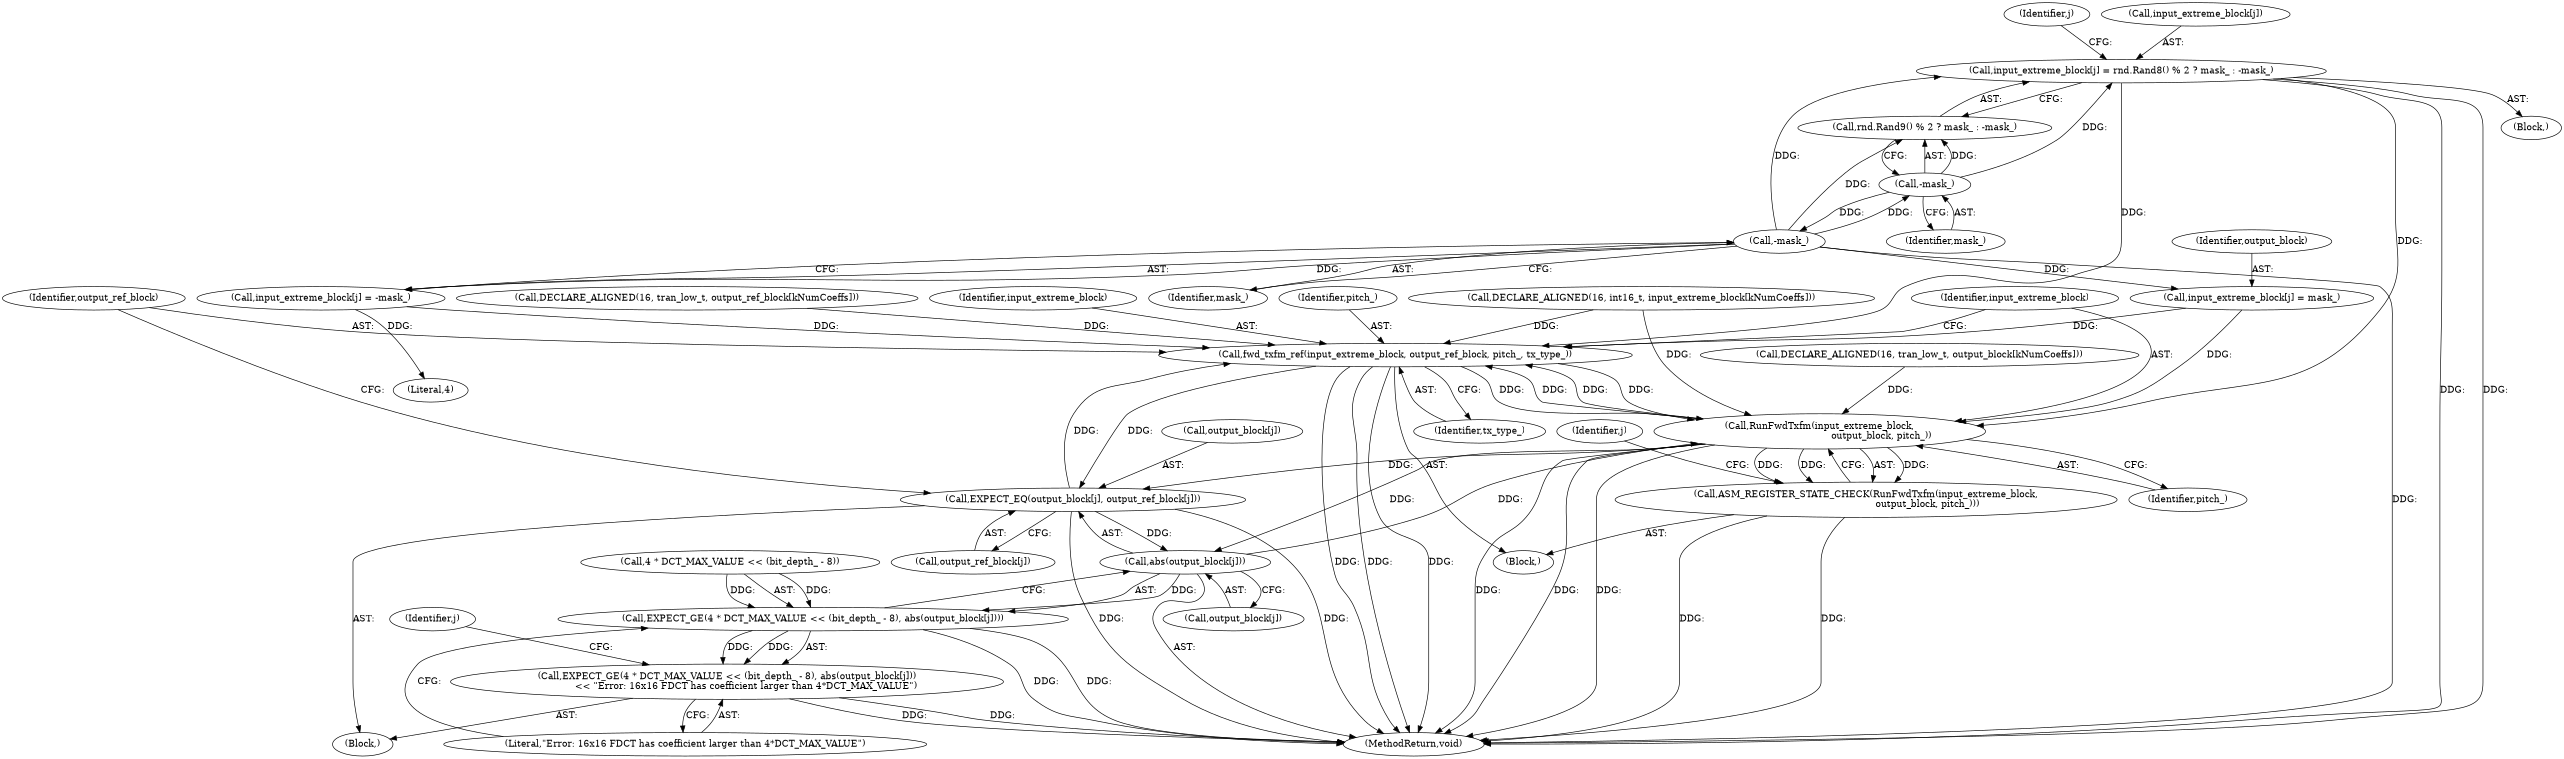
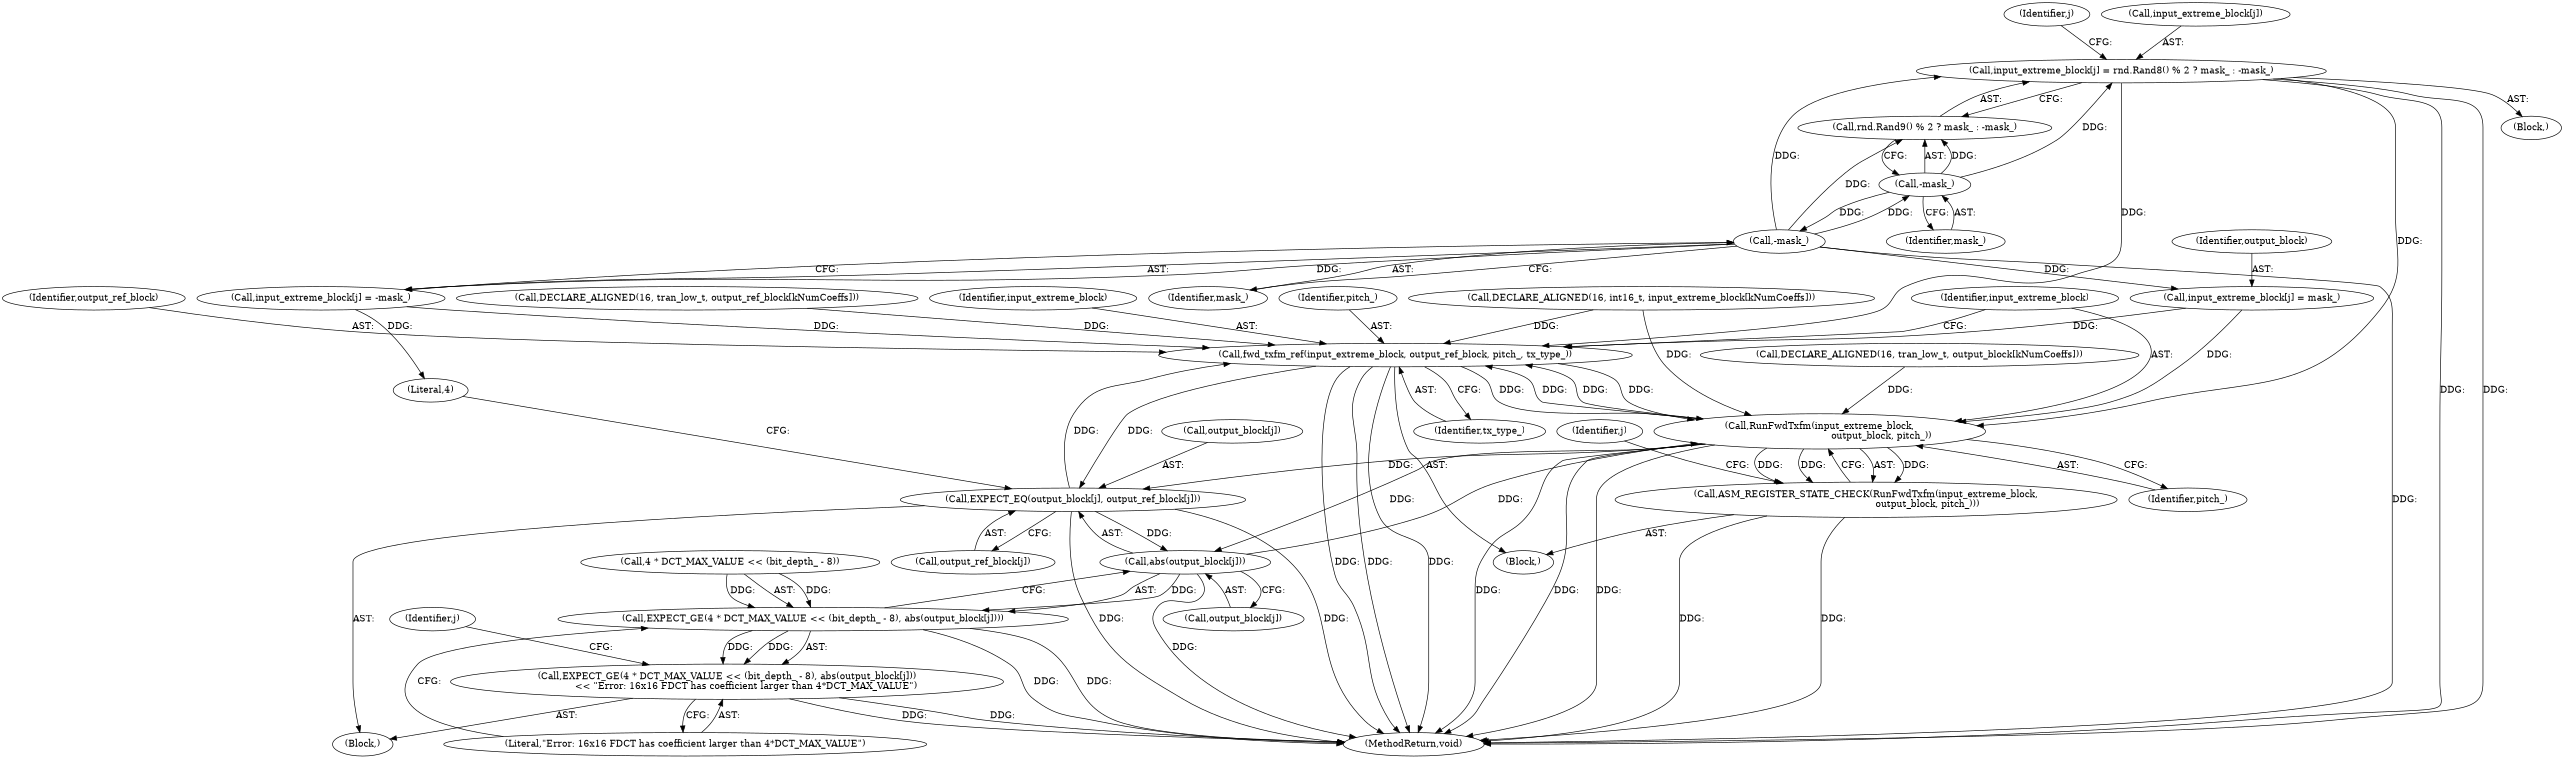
(512, 440) -> (734, 442)
(1186, 648) -> (1186, 648)
